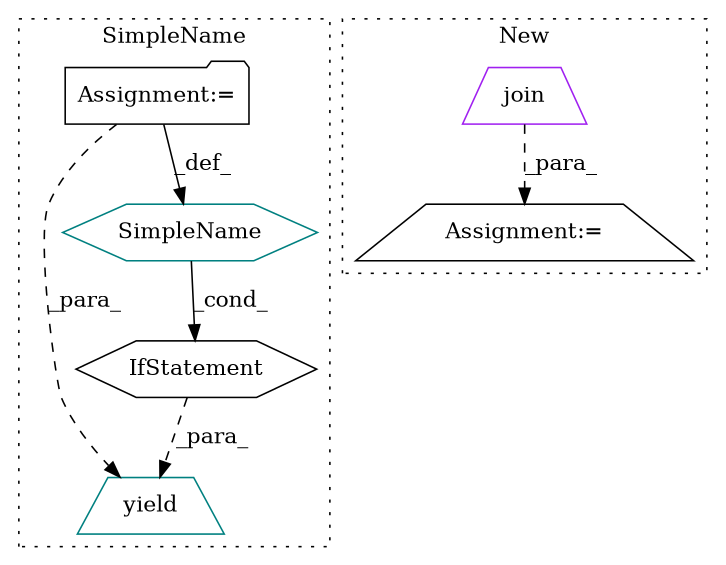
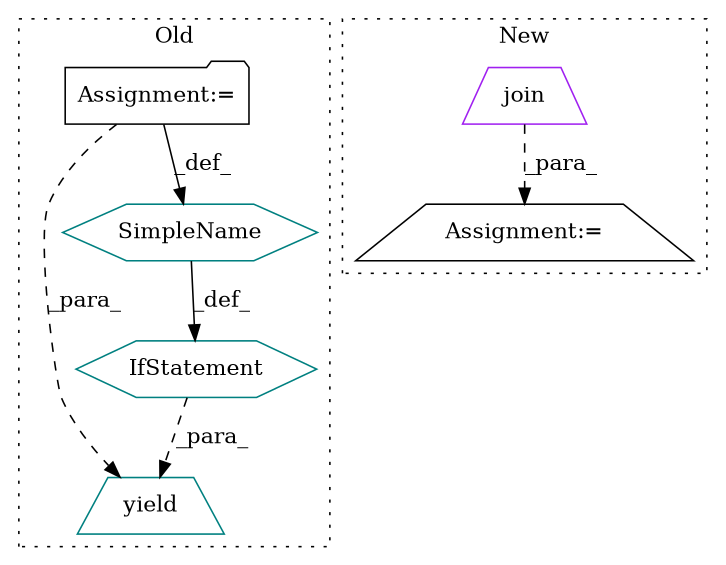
(174, 37) -> (174, 37)
(231, 301) -> (222, 301)
(196, 369) -> (196, 369)
